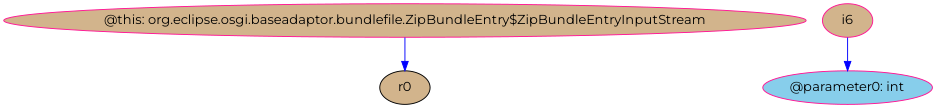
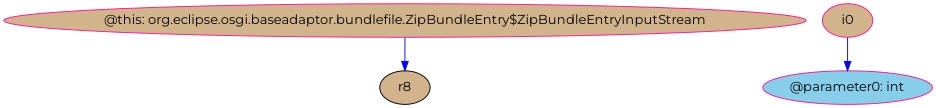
(848, 21) -> (848, 21)
(405, 88) -> (405, 88)
